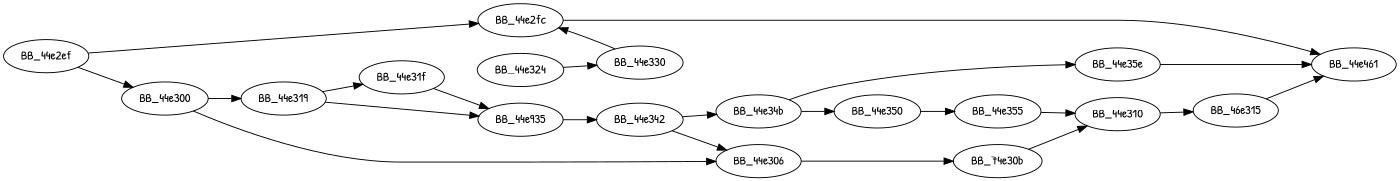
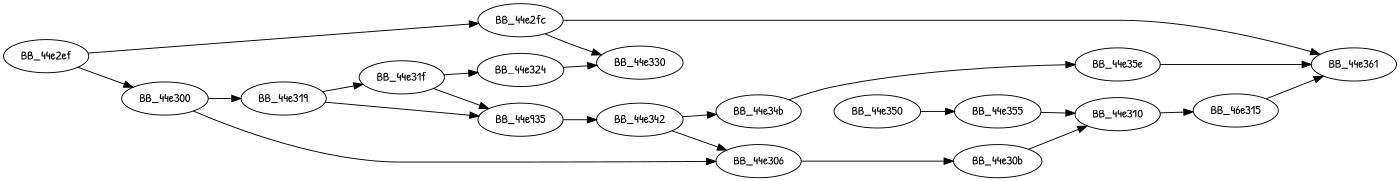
(591, 39) -> (569, 43)
(1354, 64) -> (1354, 64)
none -> (456, 74)
(813, 111) -> none
(998, 161) -> (998, 161)
